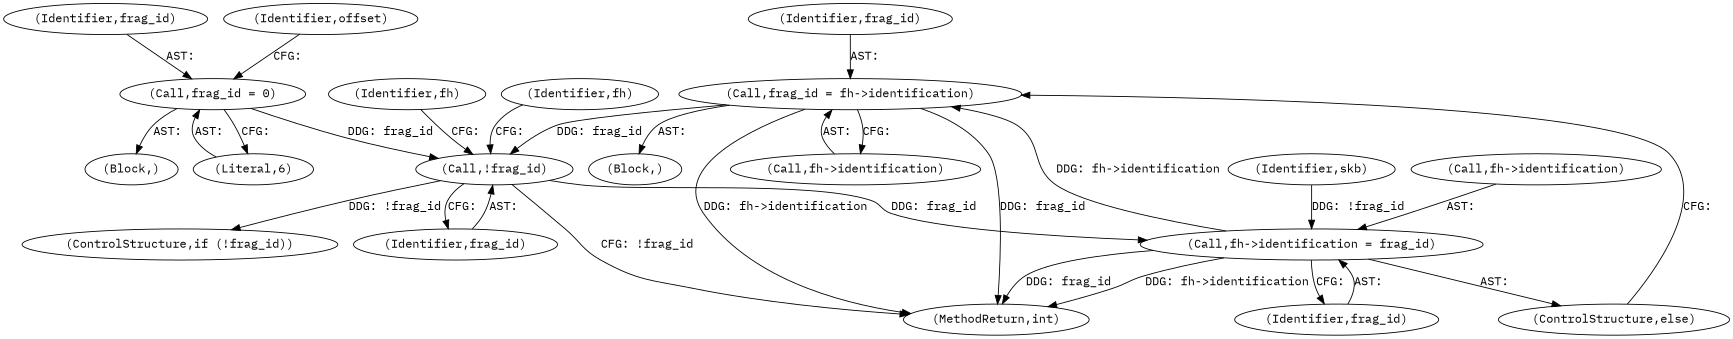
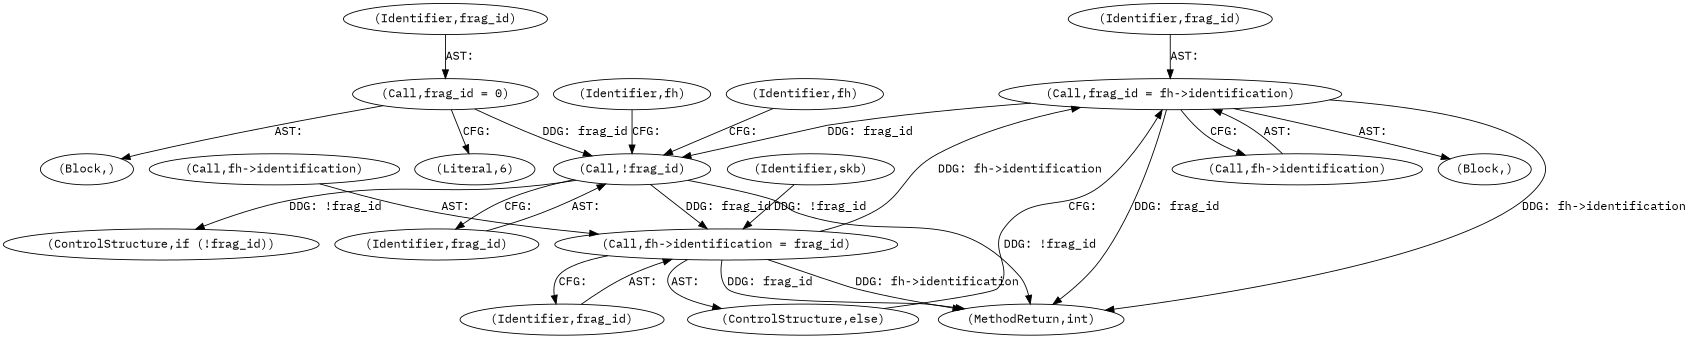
(321, 19) -> none
(197, 141) -> none
(647, 244) -> (1050, 244)
